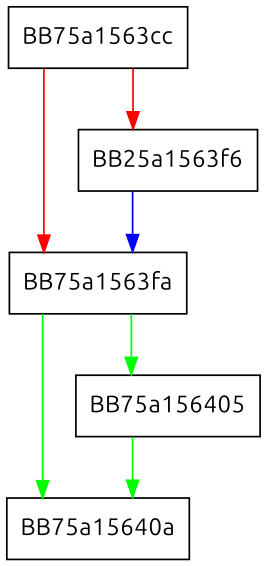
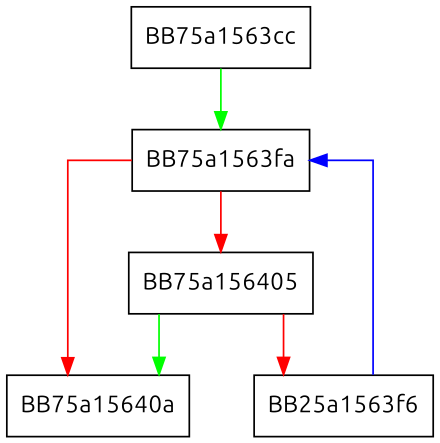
(133, 90) -> (284, 336)
(44, 152) -> (221, 90)
(131, 336) -> (221, 213)
(43, 398) -> (68, 227)
